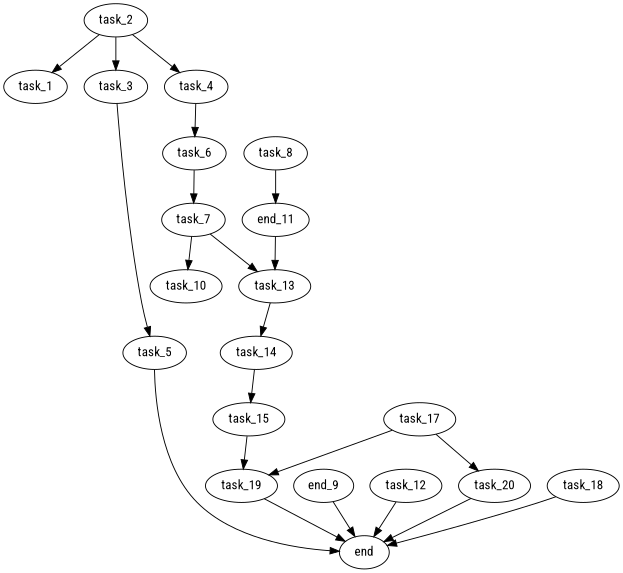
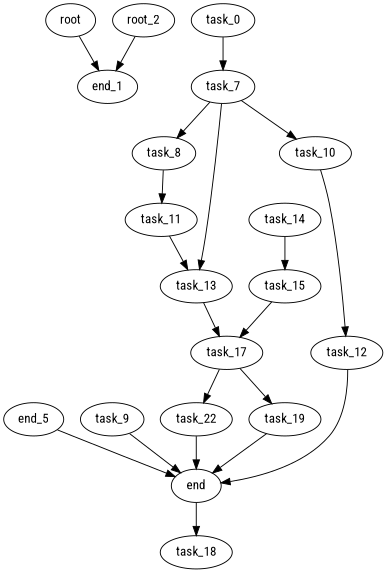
none -> (71, 20)
(116, 20) -> (144, 20)
(36, 87) -> (108, 87)
(116, 87) -> none
(196, 87) -> none
none -> (197, 117)
(194, 153) -> (223, 20)
(276, 220) -> (161, 220)
none -> (337, 248)
(267, 315) -> (210, 315)
(155, 353) -> (34, 419)
(246, 448) -> (259, 316)
(324, 486) -> (112, 419)
(495, 486) -> (196, 419)
(477, 521) -> (196, 515)
